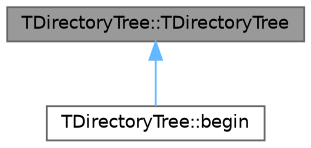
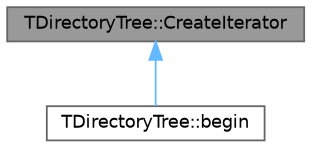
(156, 24) -> (156, 24)
